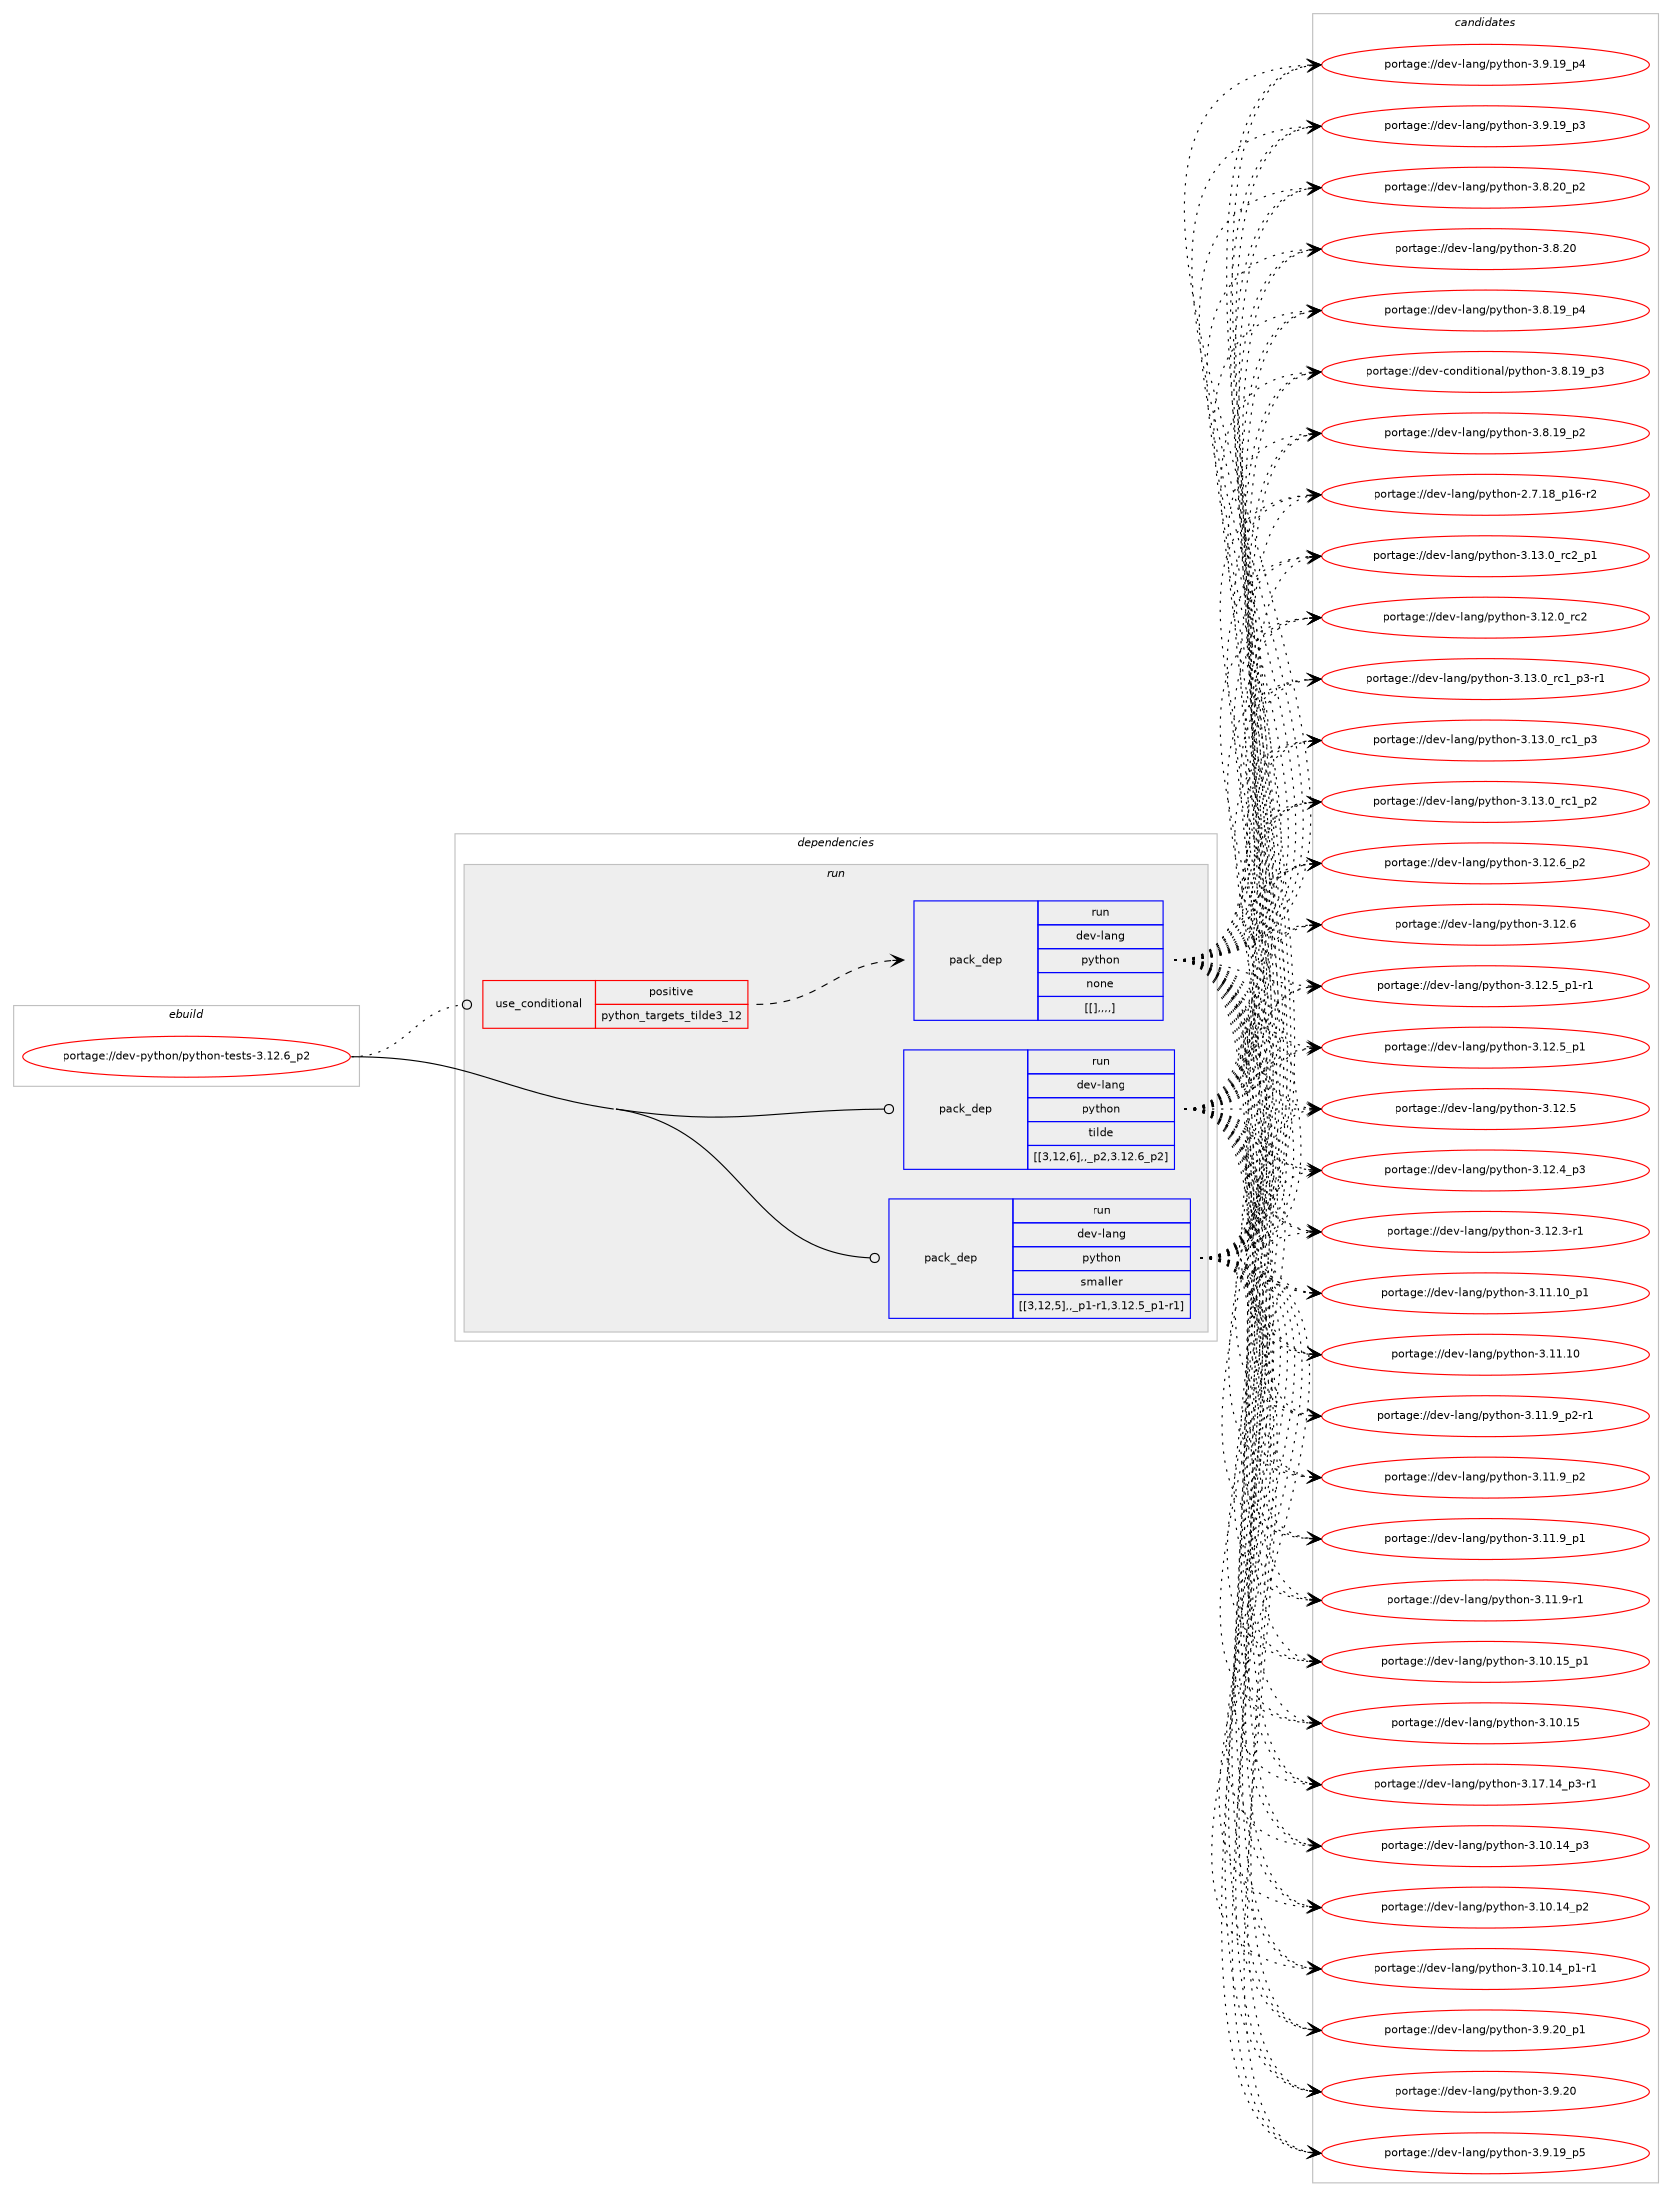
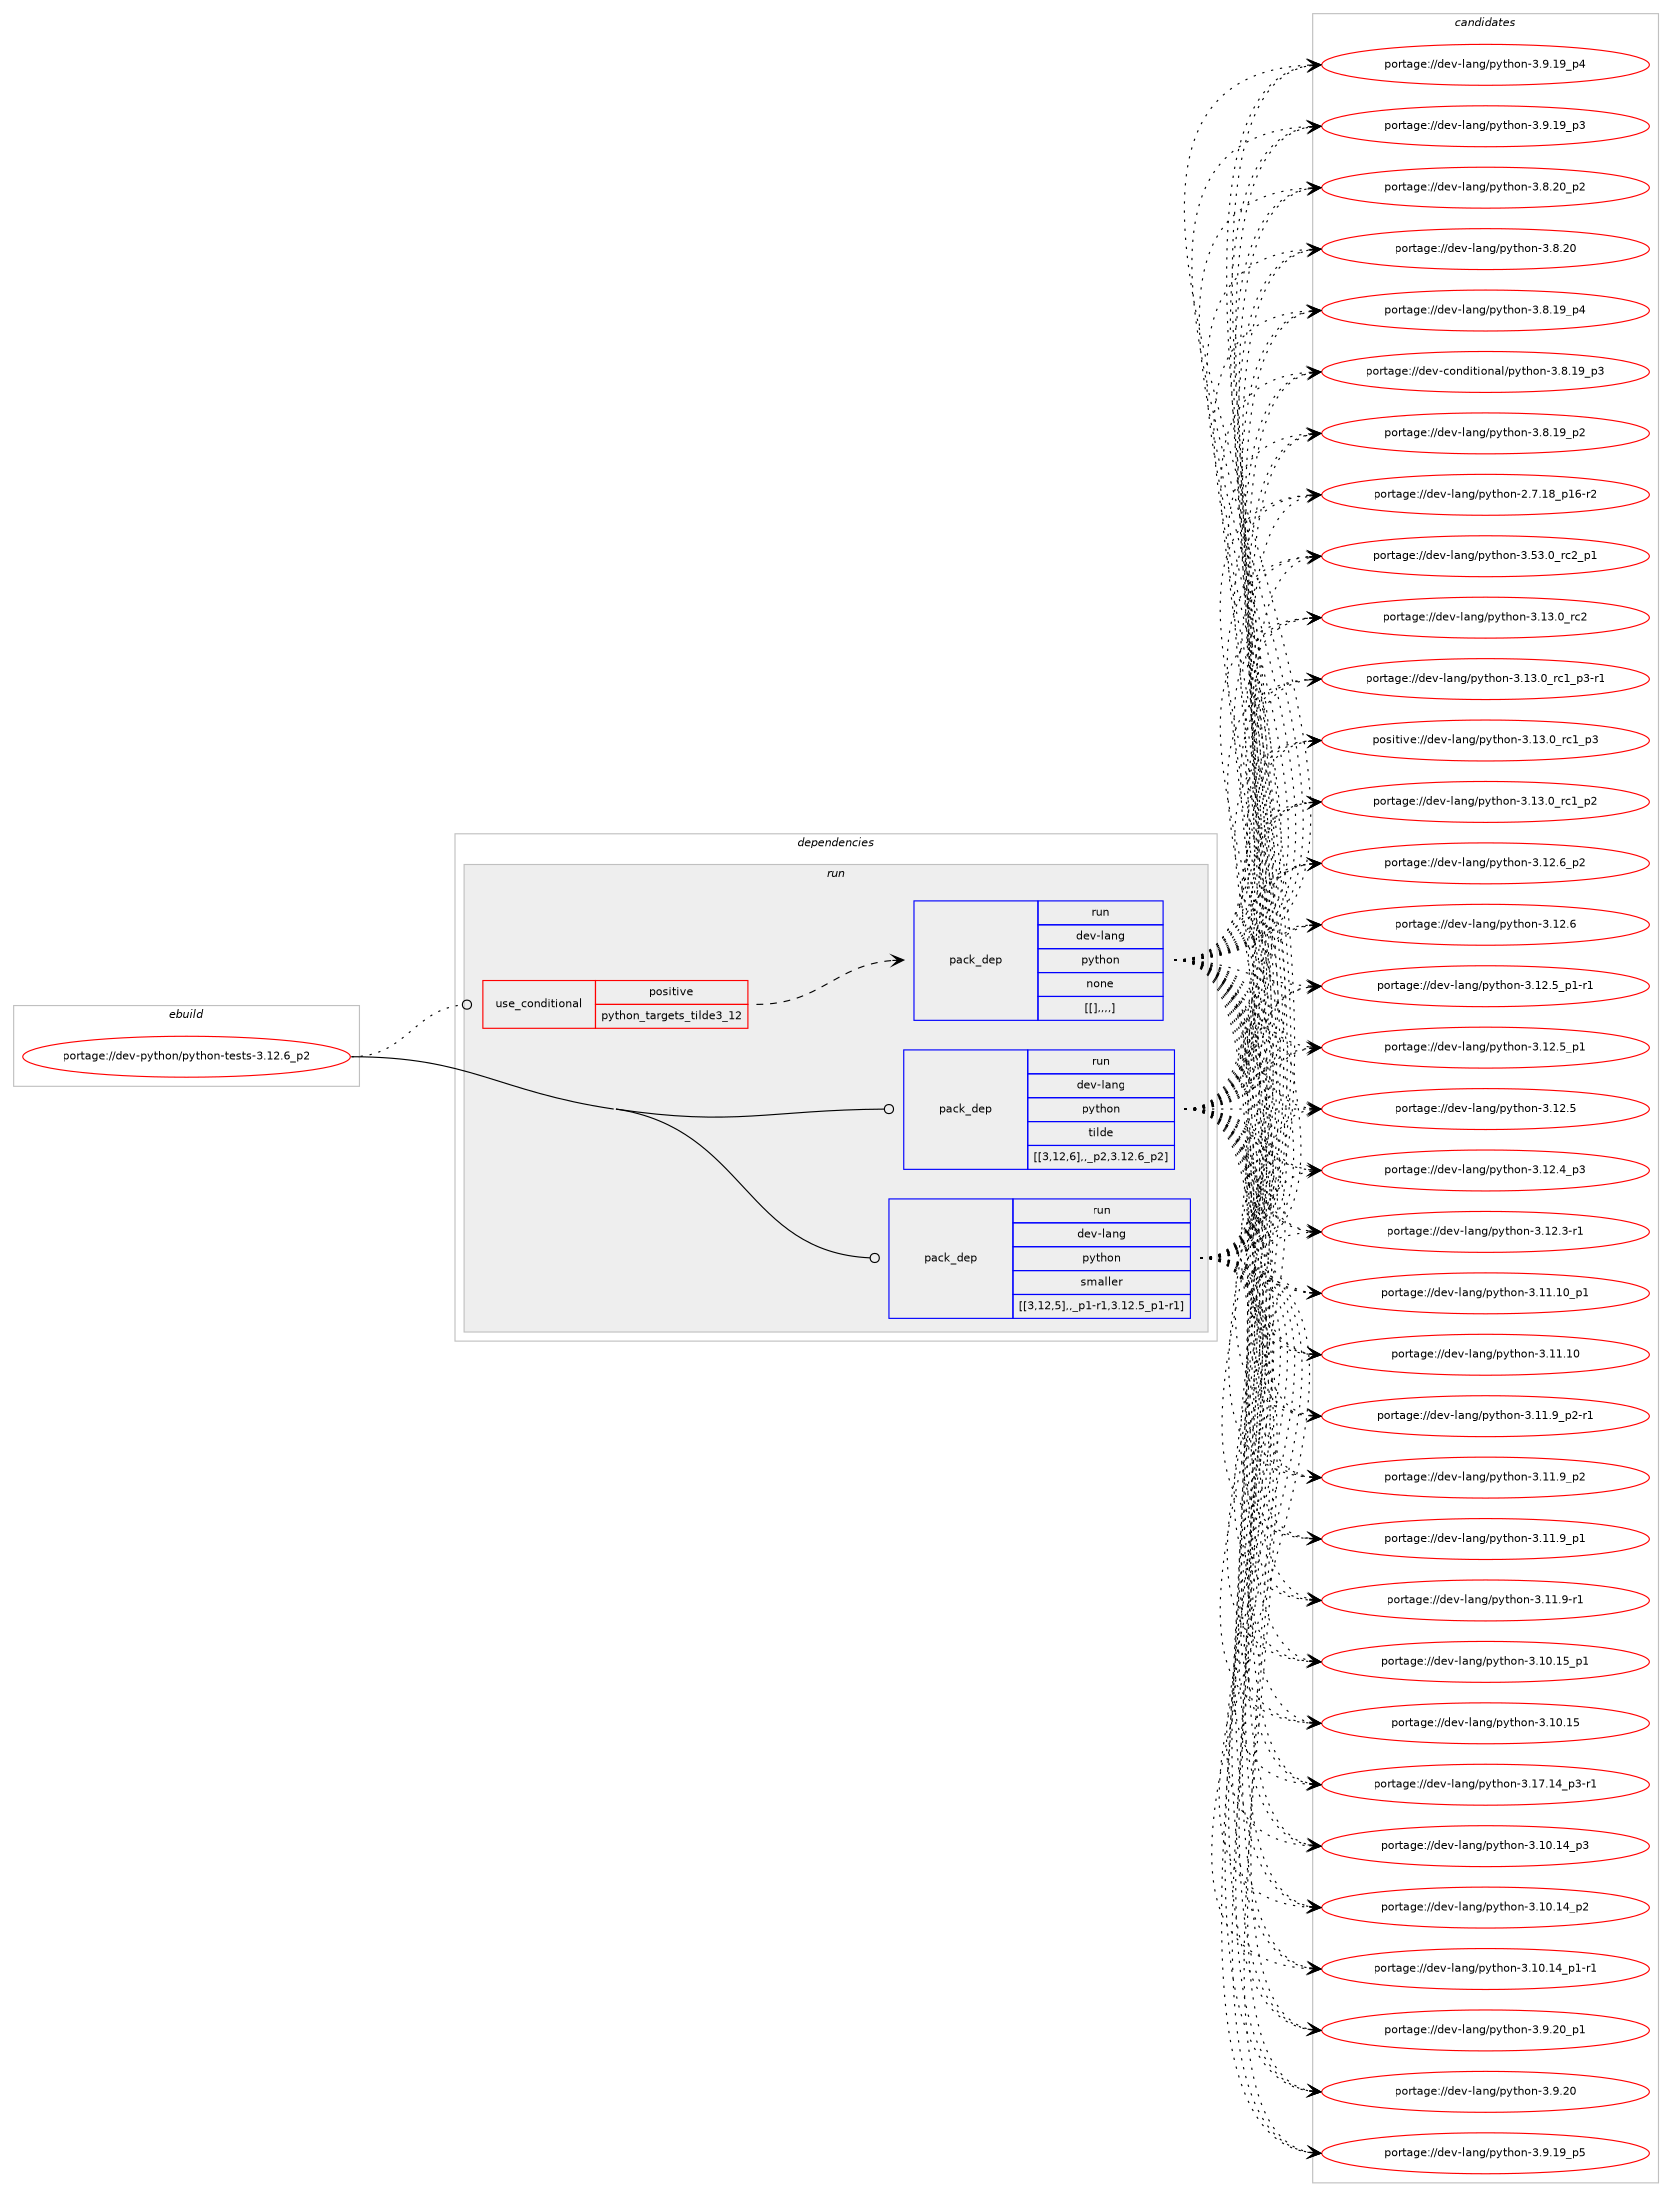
(1486, 556) -> (1486, 556)
(1486, 618) -> (1486, 618)
(1486, 741) -> (1486, 741)
